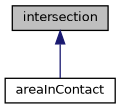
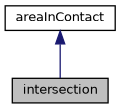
(60, 61) -> (60, 61)
